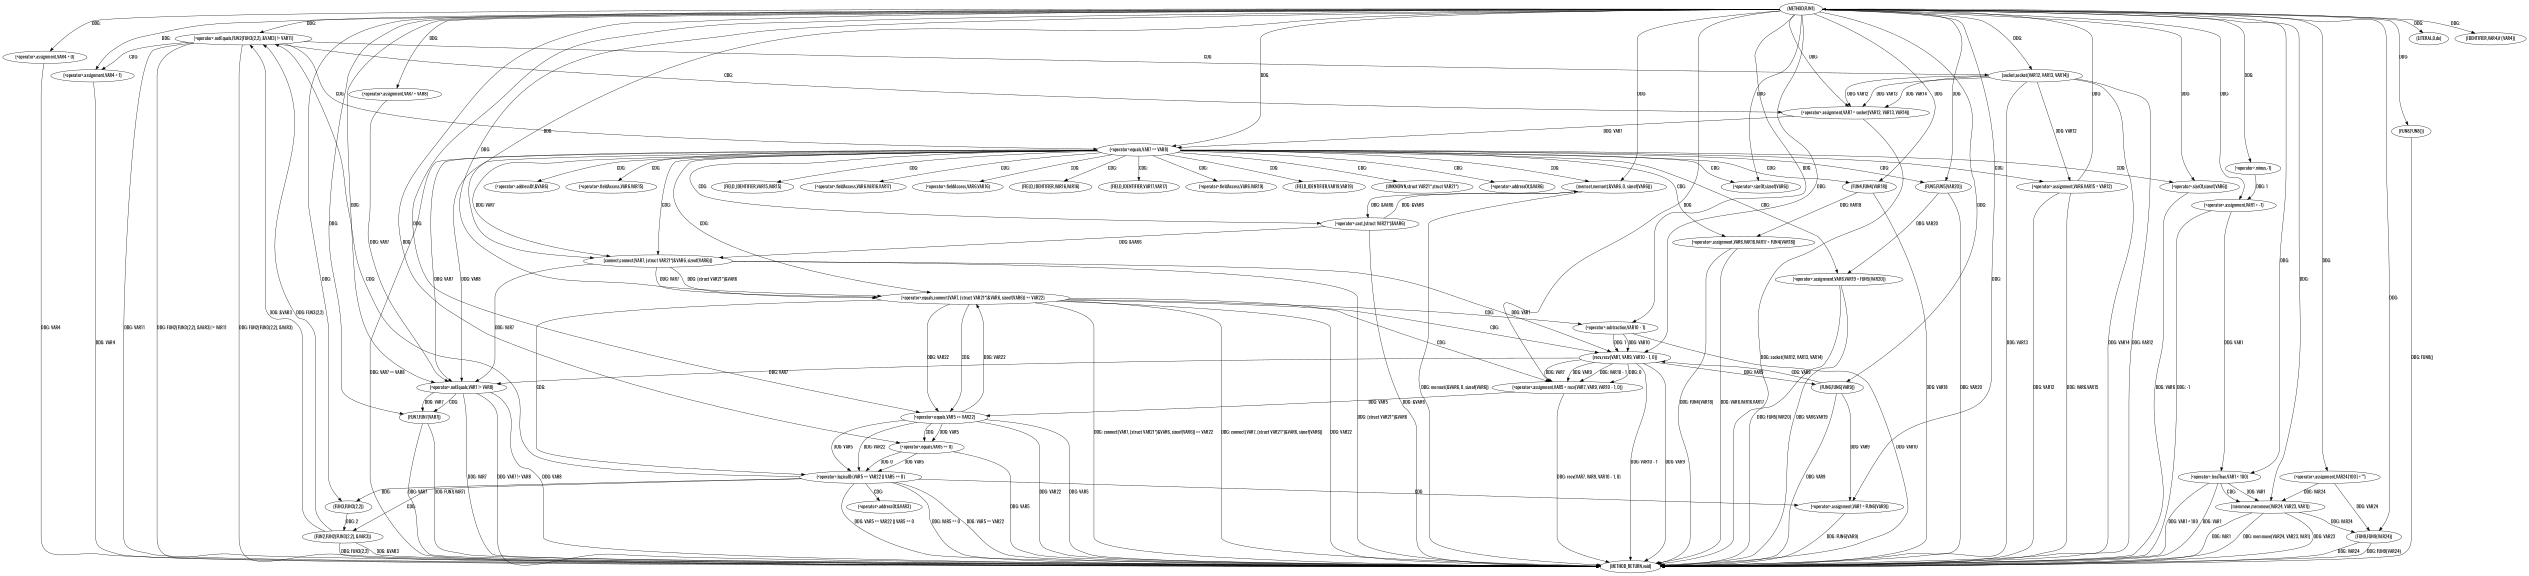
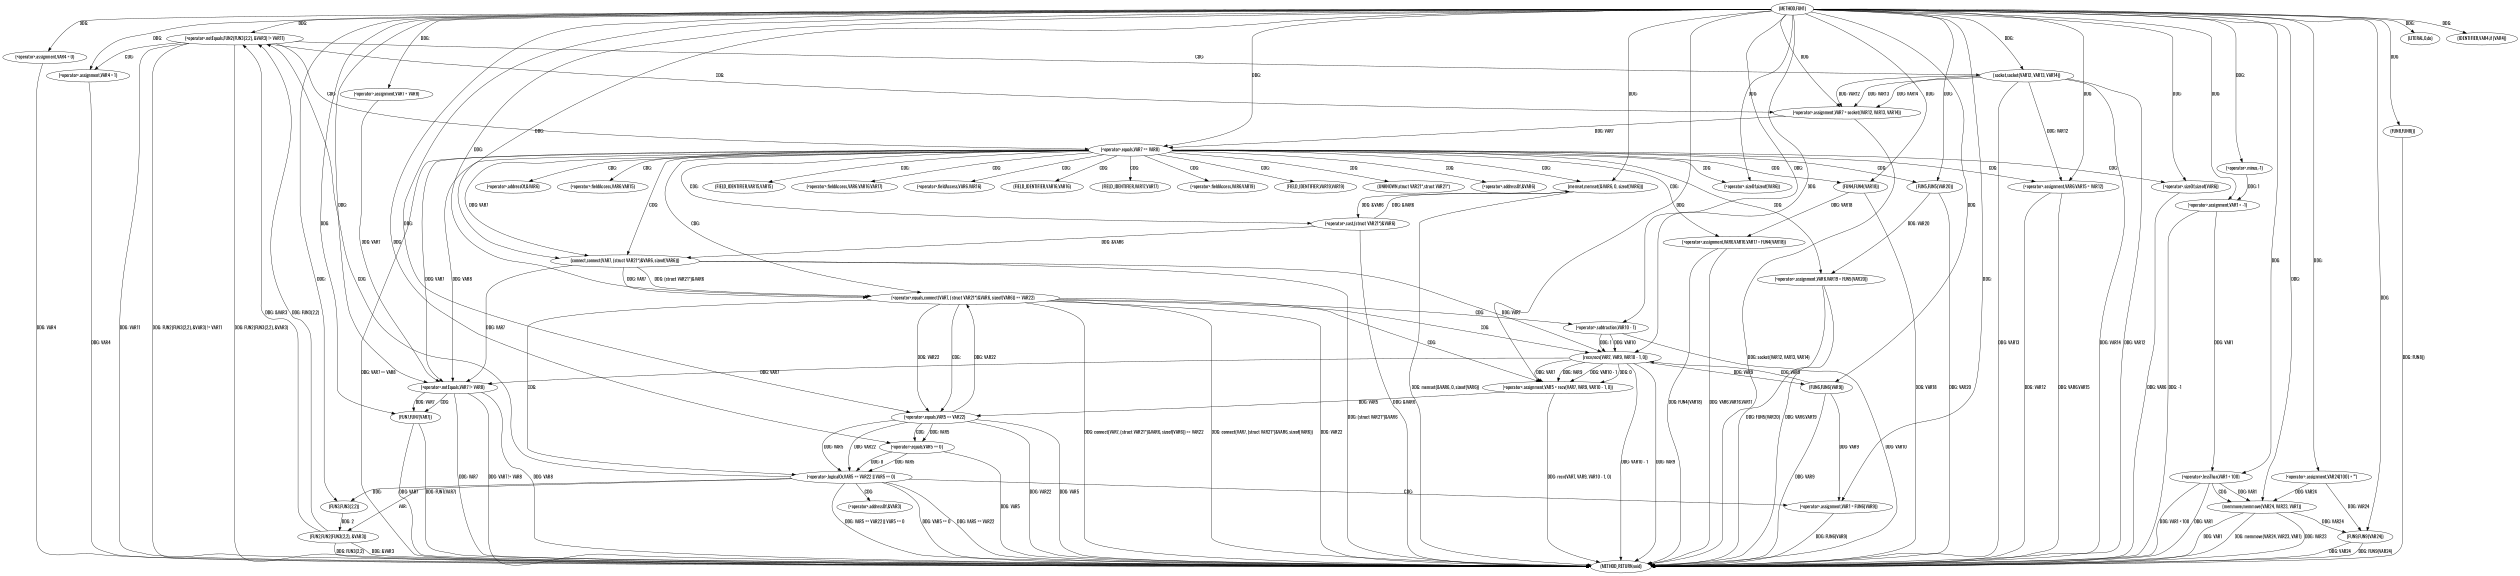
(2055, 22) -> (2053, 23)
(412, 507) -> (403, 507)
